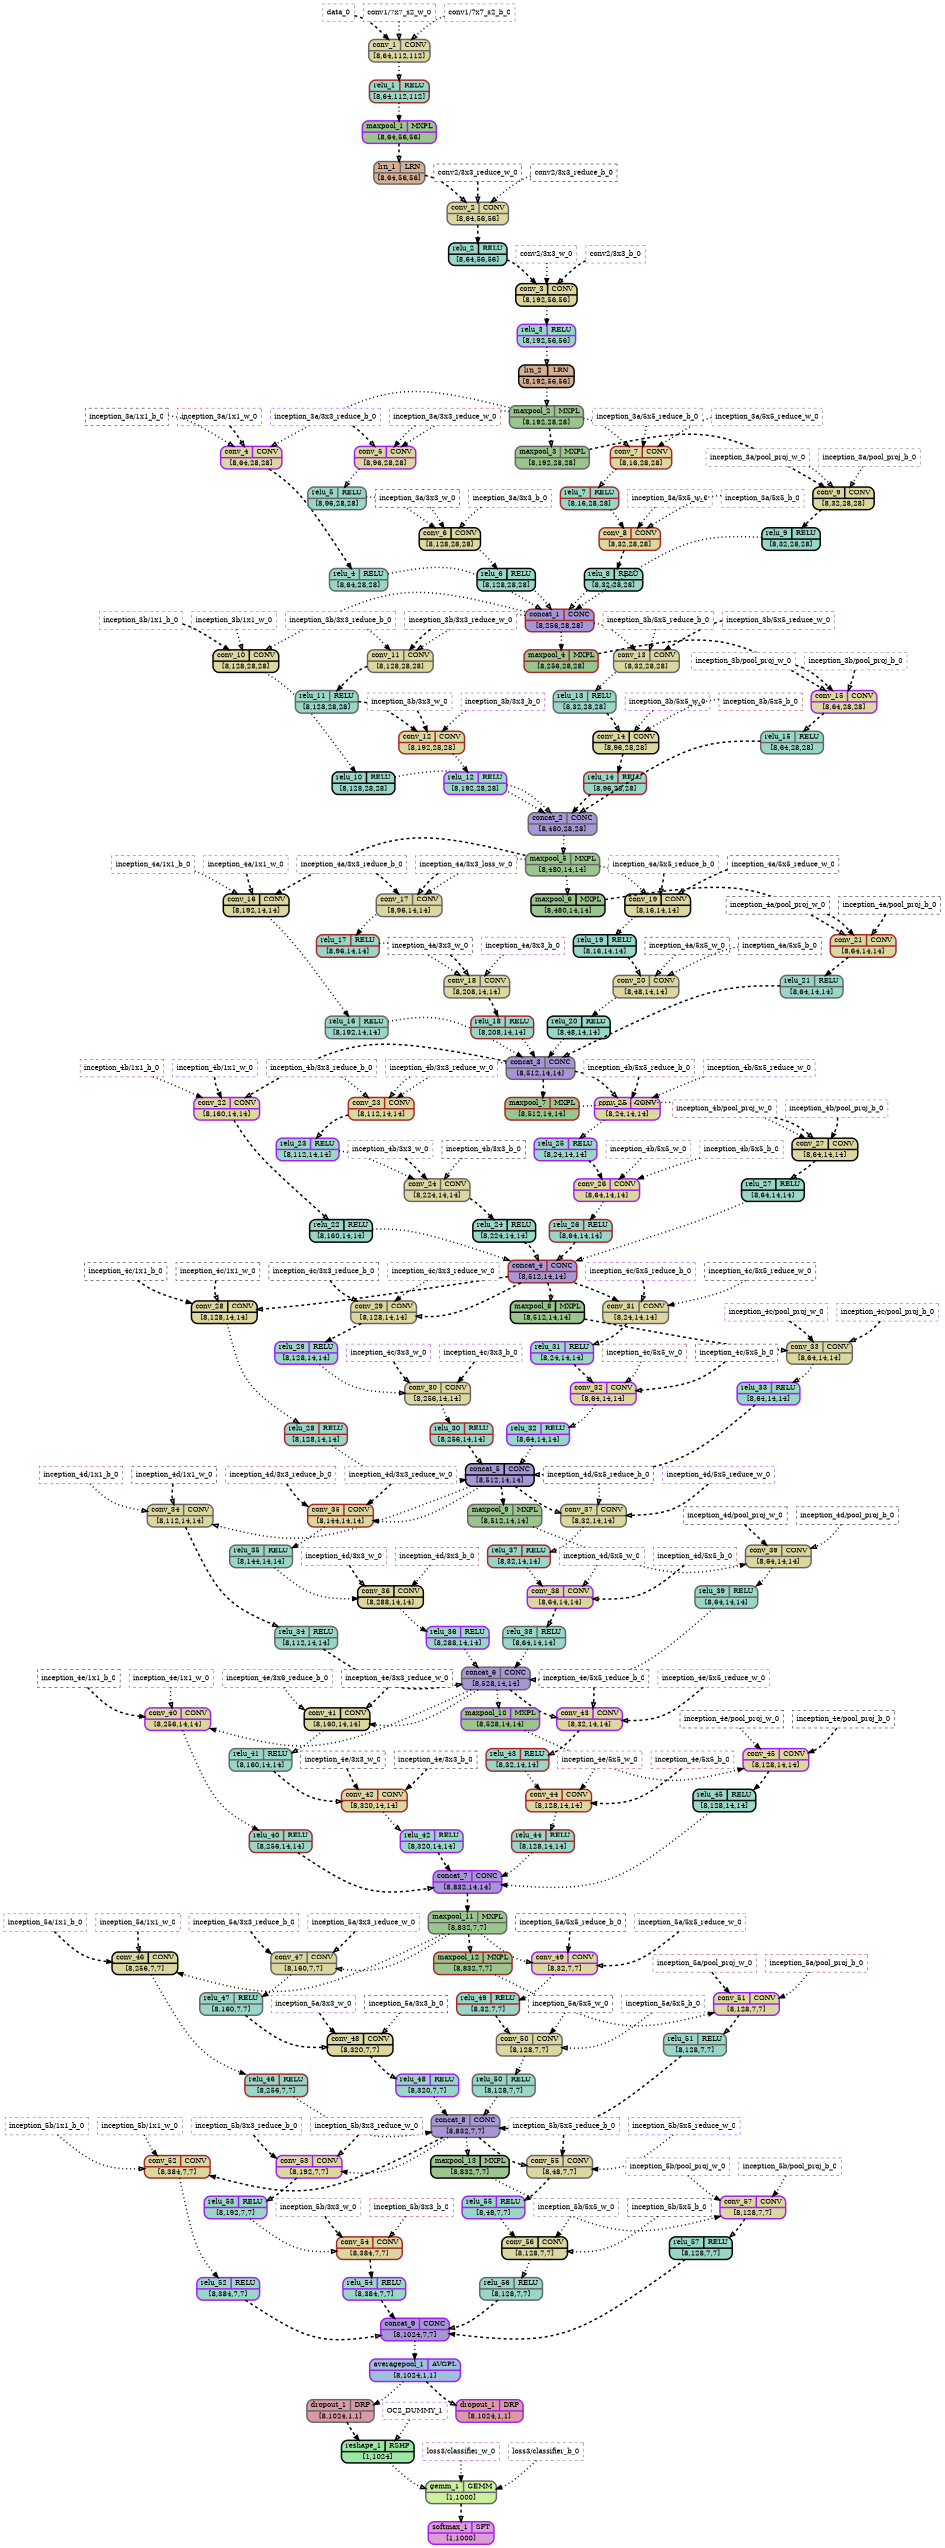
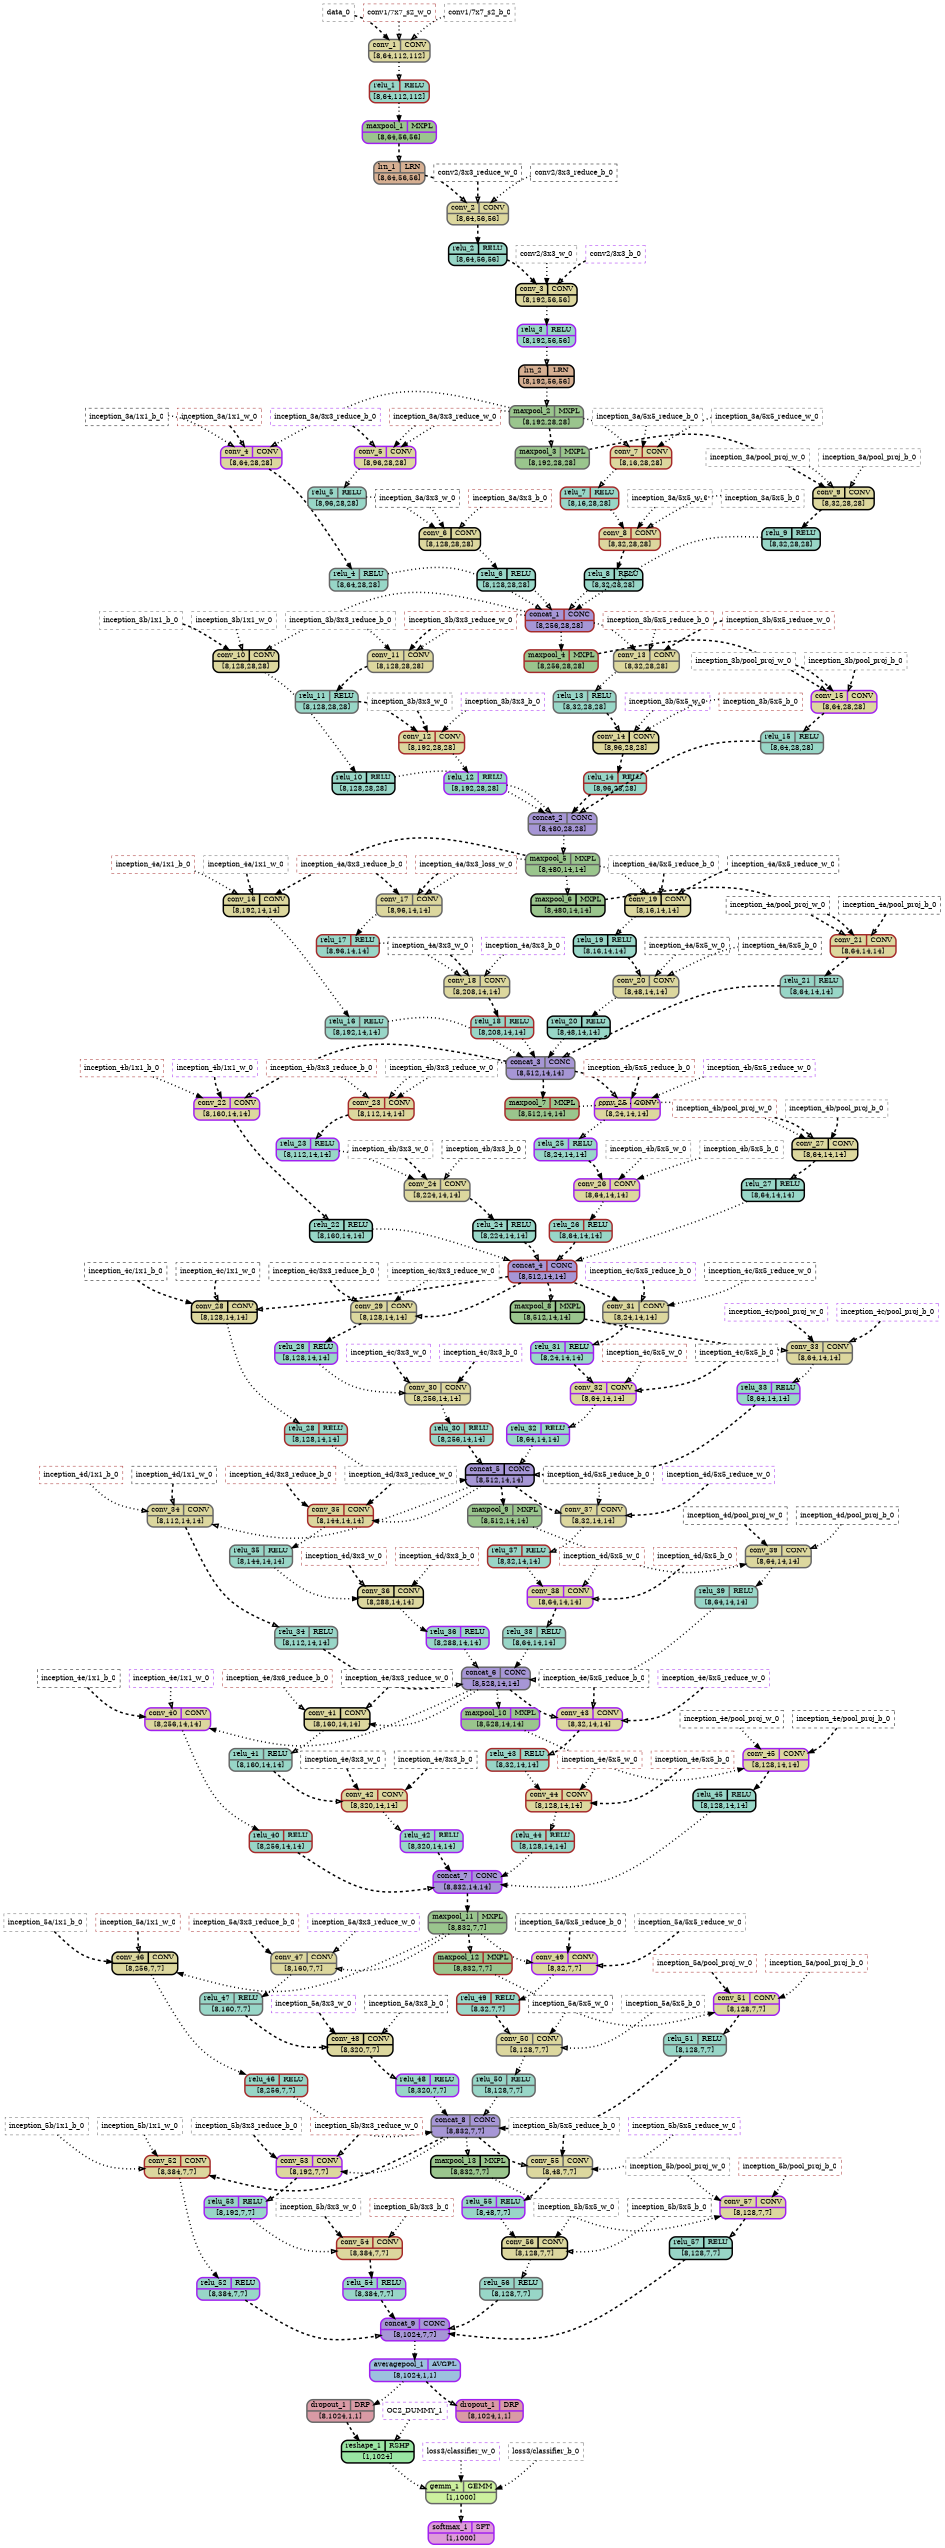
(346, 1940) -> (346, 1940)
